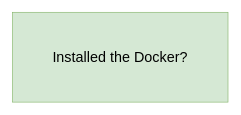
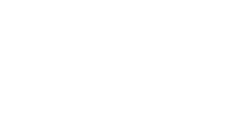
(120, 57) -> none
